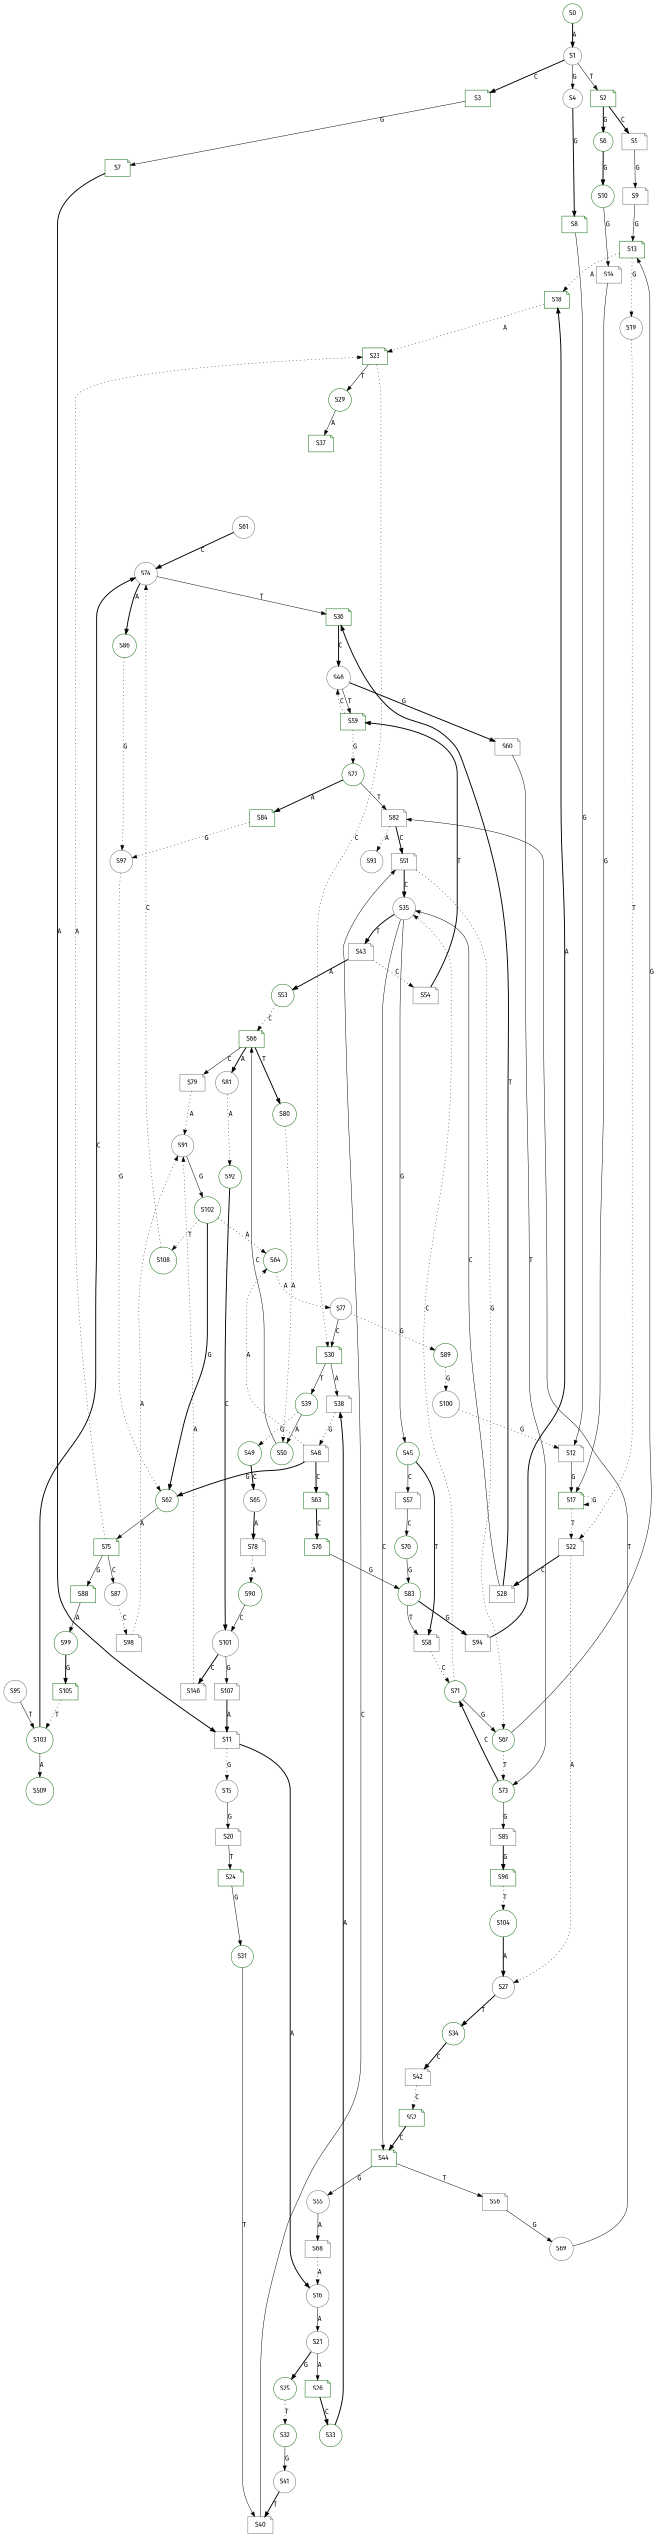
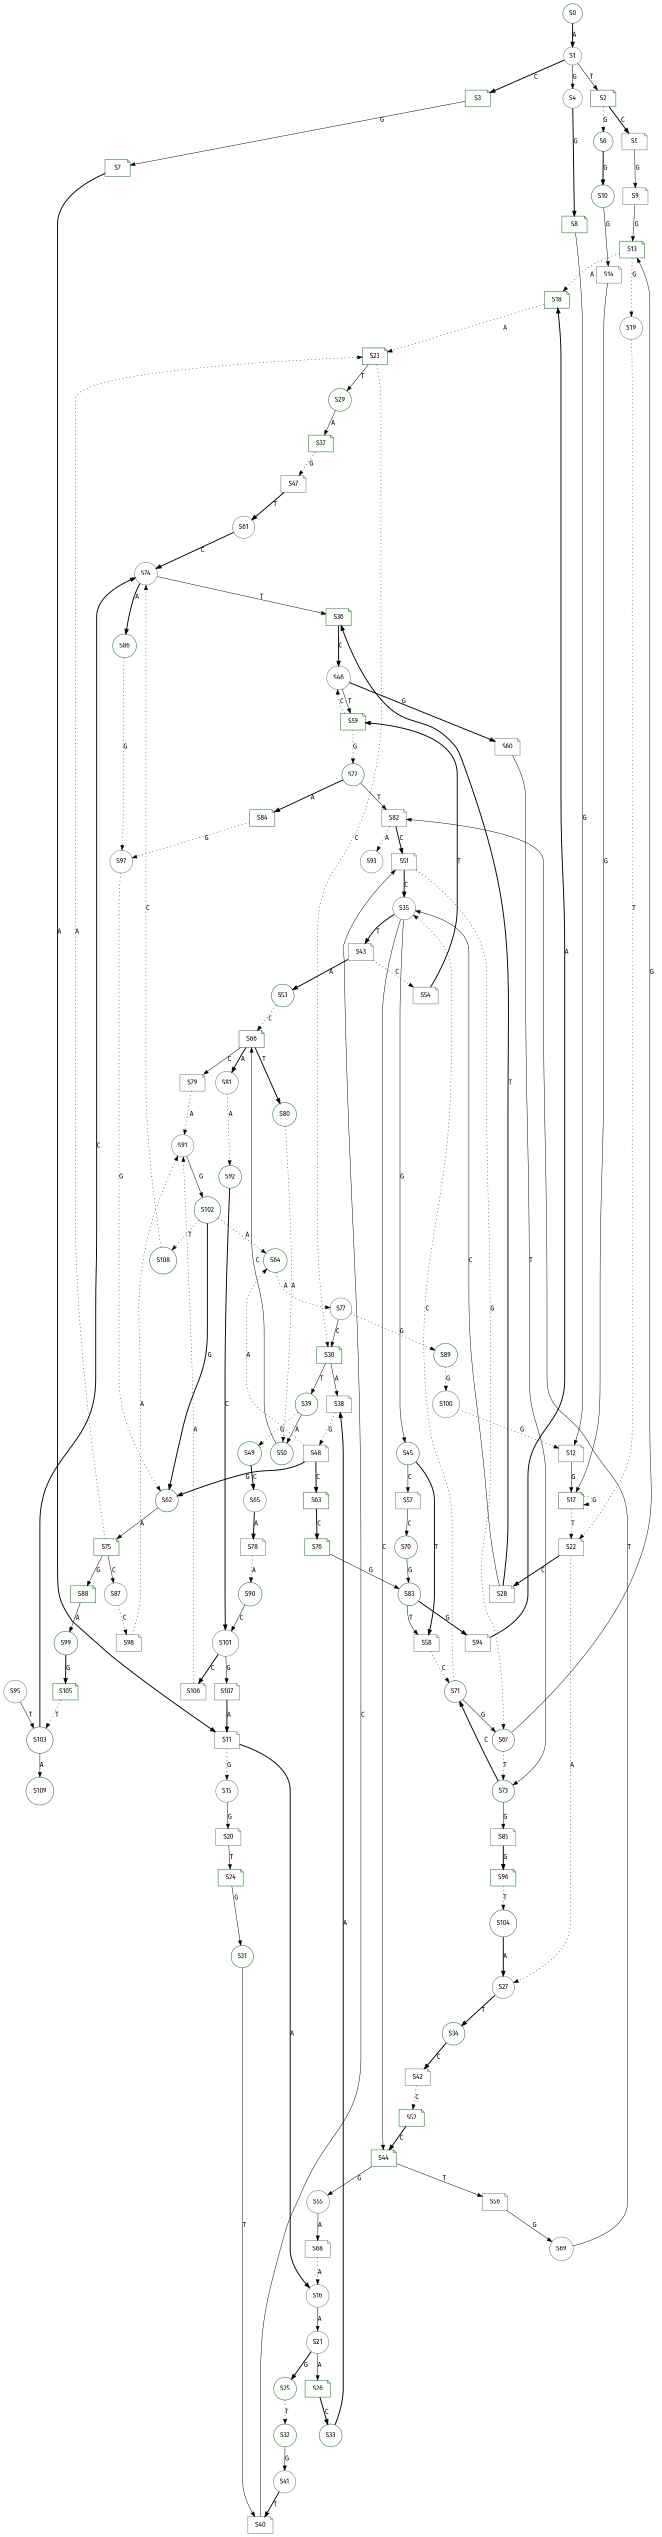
(603, 117) -> (603, 117)
none -> (293, 484)
(193, 1692) -> (193, 1692)
(40, 1791) -> (40, 1791)
